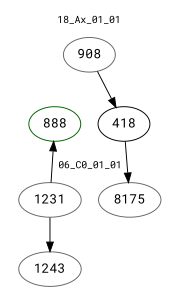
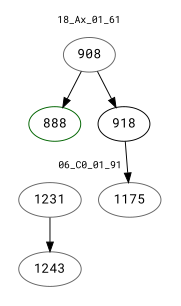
(89, 21) -> (89, 21)
(124, 124) -> (124, 124)
(90, 166) -> (90, 166)
(52, 167) -> (74, 85)
(130, 200) -> (130, 200)
